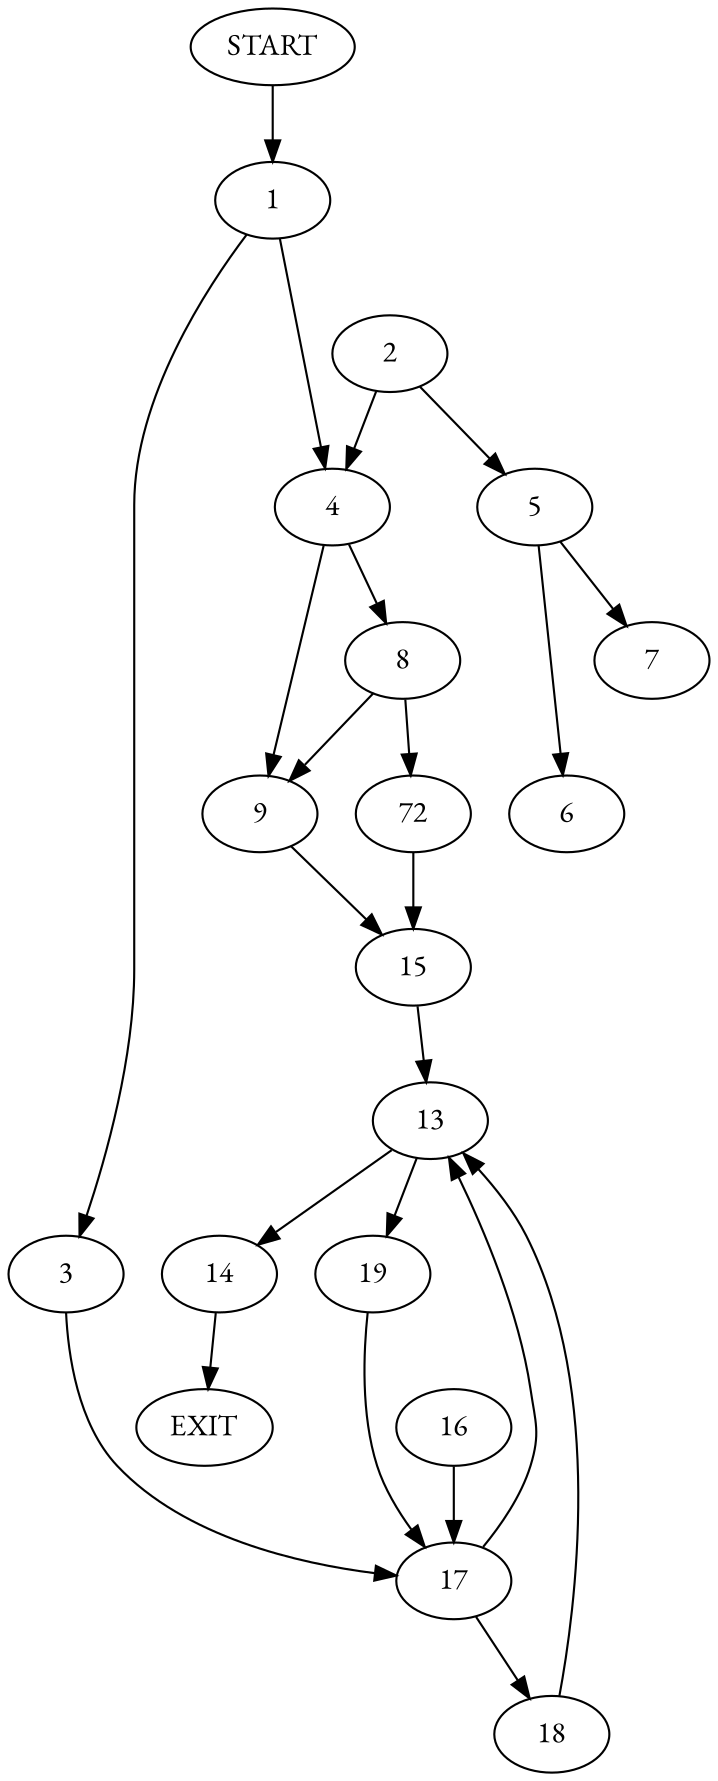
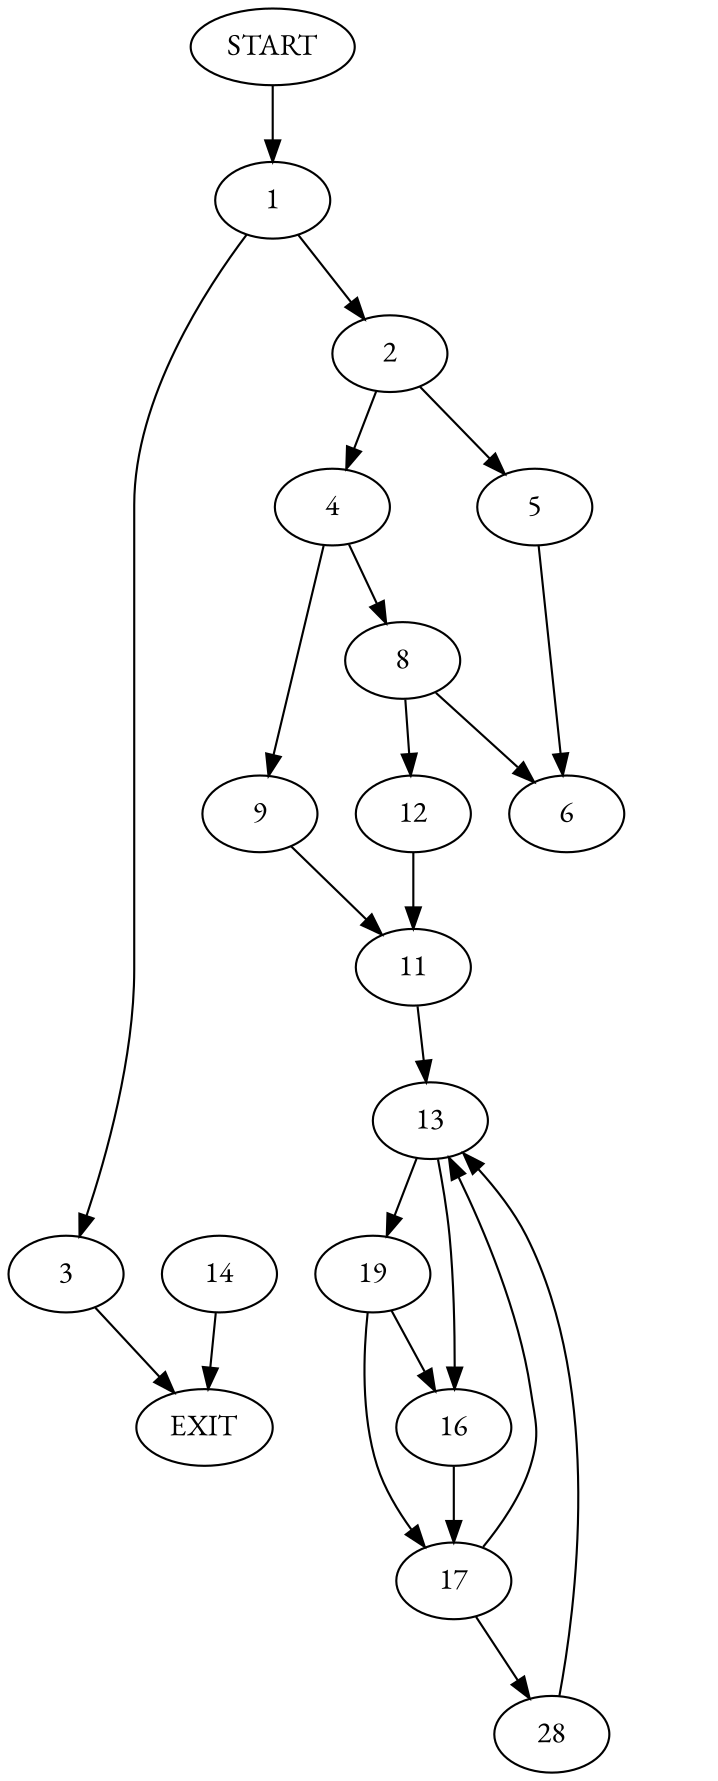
(300, 343) -> (325, 269)
(652, 660) -> none
(339, 729) -> (477, 730)
(413, 814) -> (413, 814)
(413, 967) -> (413, 967)
(334, 1191) -> (452, 1263)
none -> (408, 1341)
(163, 1503) -> (128, 1342)
(552, 1734) -> (552, 1734)
